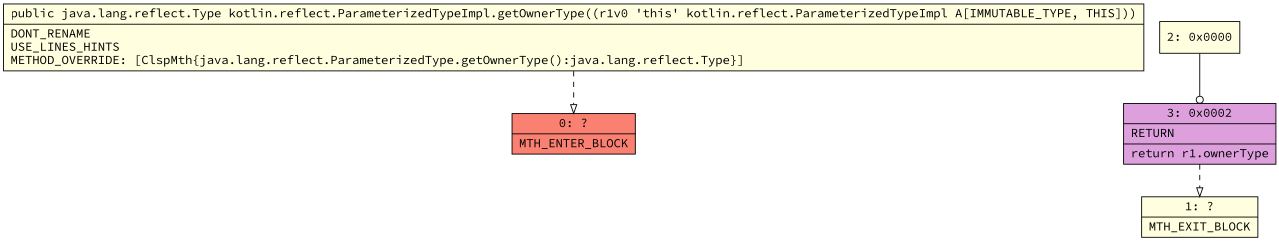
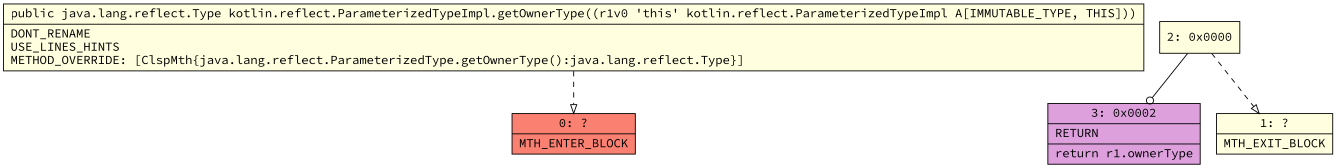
(1200, 176) -> (1233, 80)
